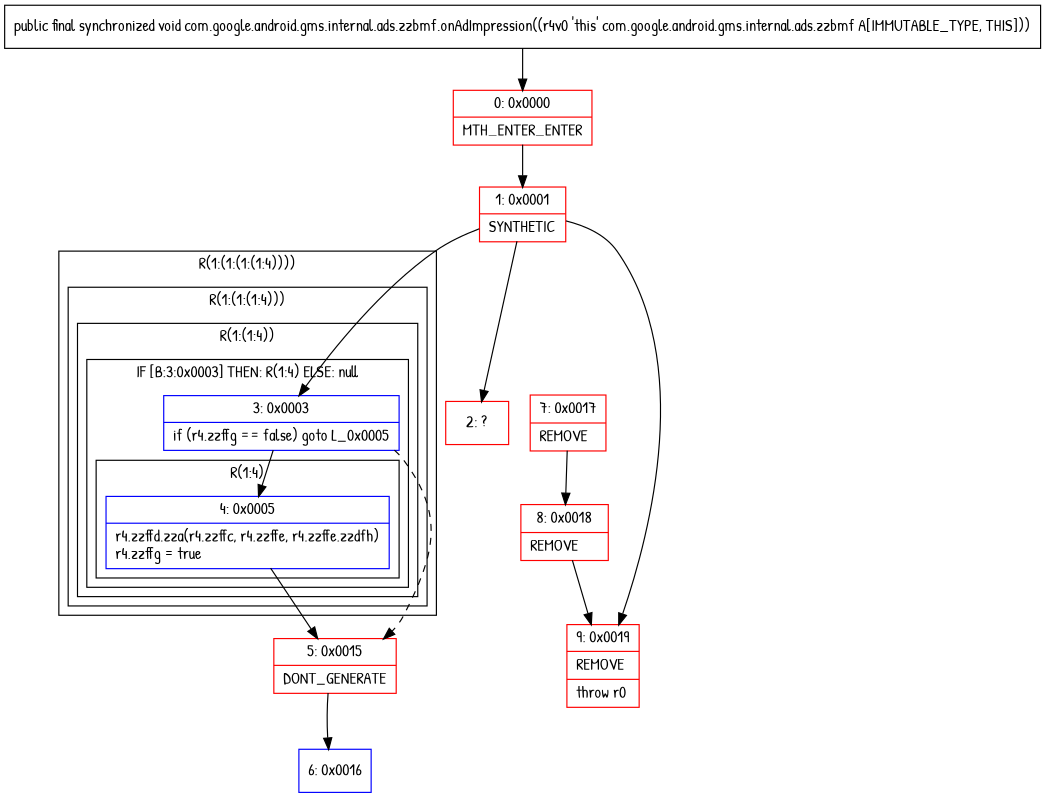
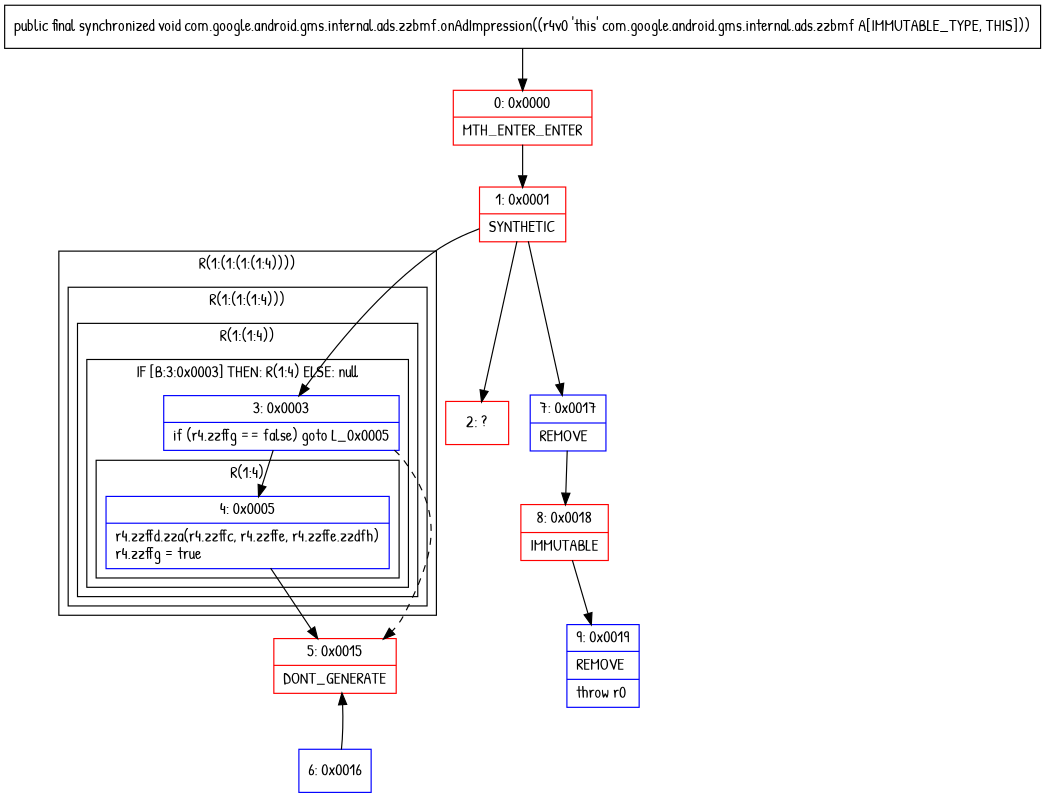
(660, 400) -> (544, 313)
(568, 423) -> (568, 423)
(555, 546) -> (565, 546)
(603, 666) -> (603, 666)
(327, 715) -> (343, 727)
